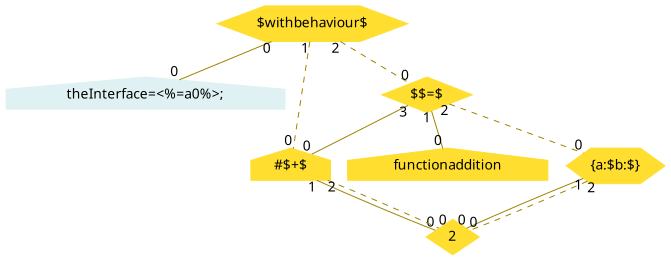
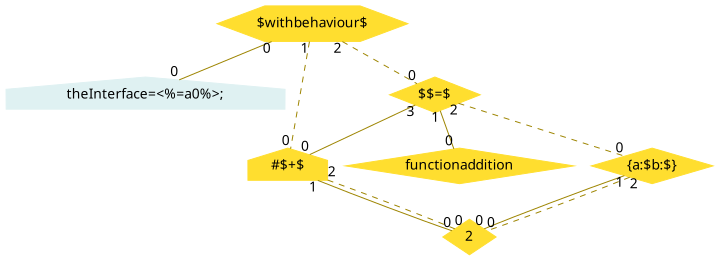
(448, 166) -> (460, 166)
(616, 166) -> (652, 166)
